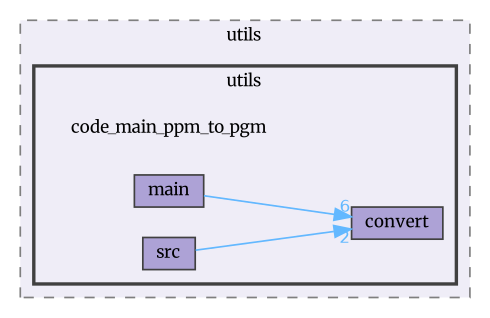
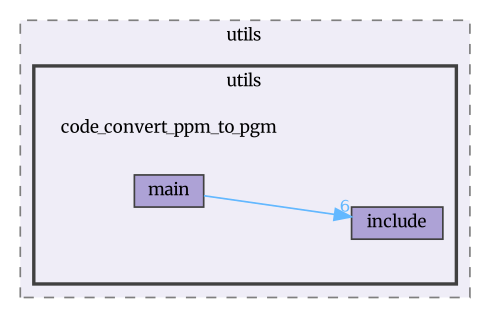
(169, 128) -> (169, 128)
(397, 223) -> (397, 223)
(169, 254) -> none
